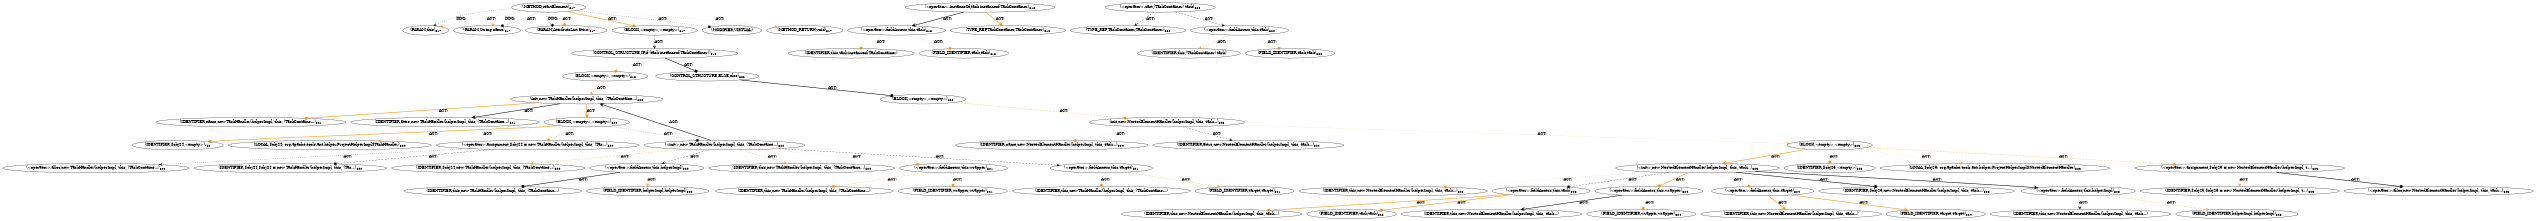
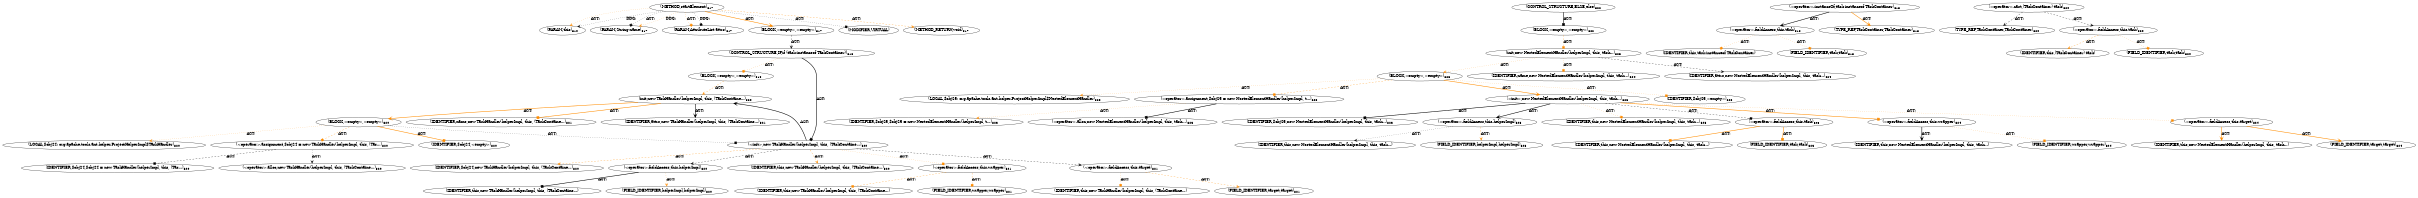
(678, 18) -> (815, 18)
(438, 30) -> (575, 30)
(680, 64) -> (816, 95)
(208, 145) -> (494, 145)
